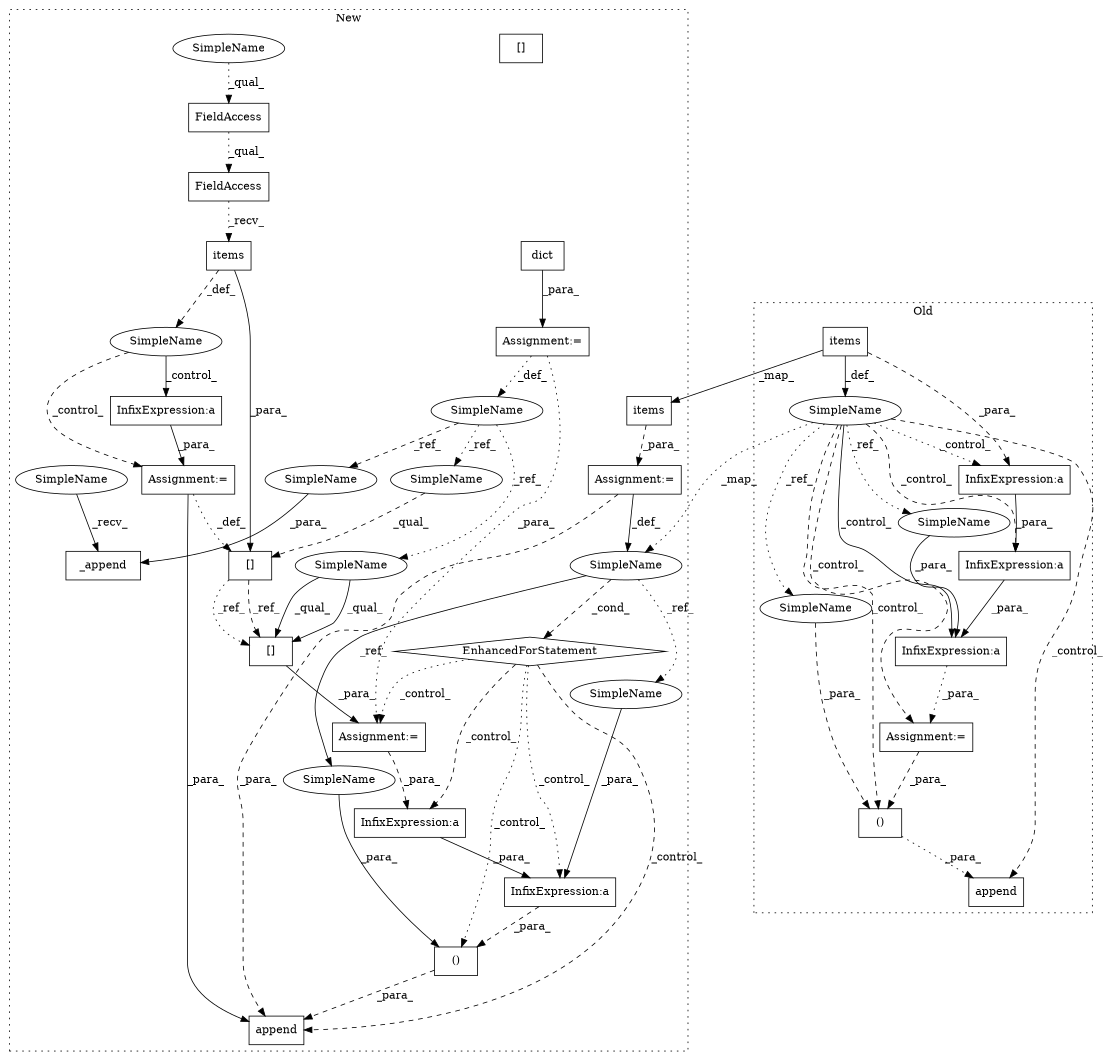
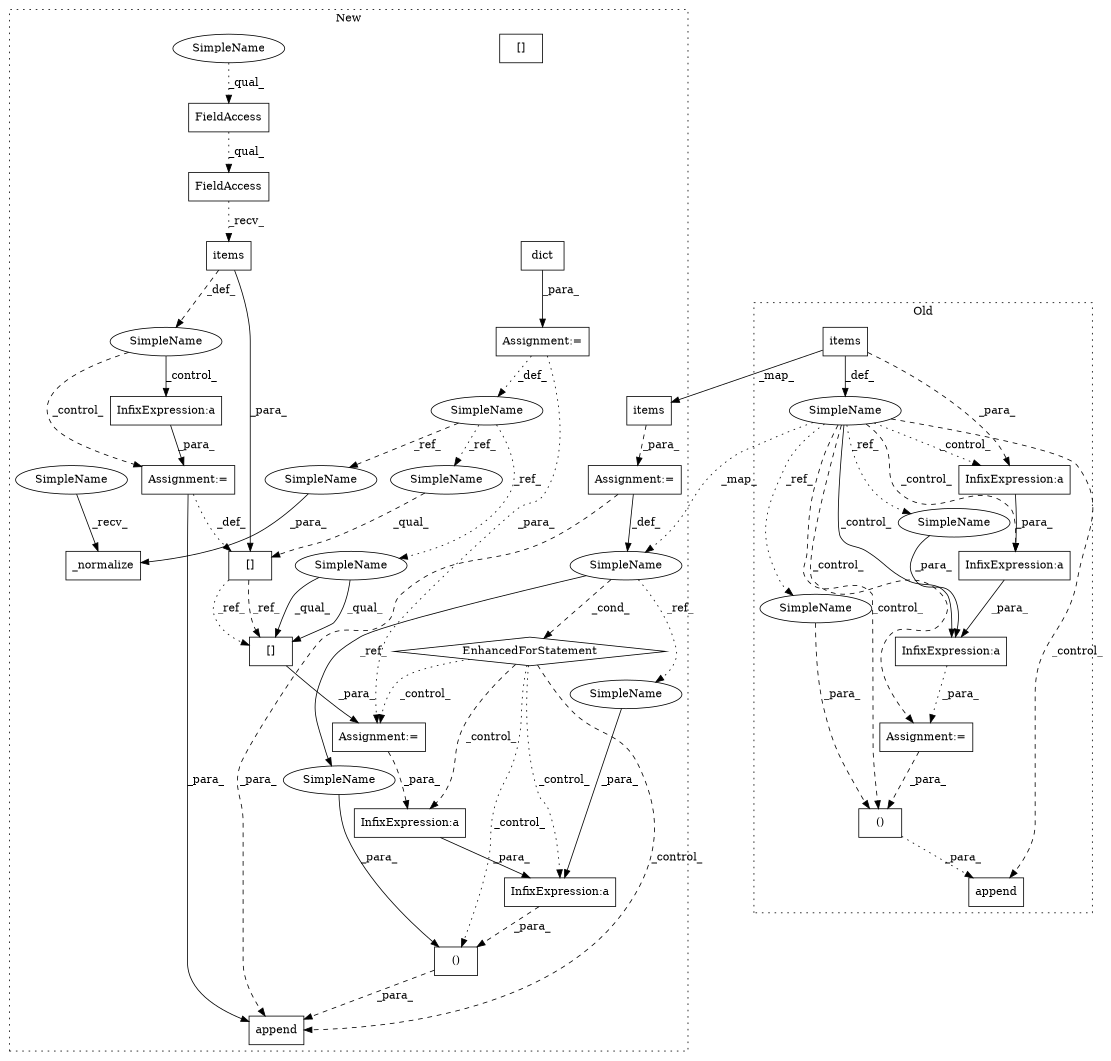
(103, 566) -> (103, 566)
